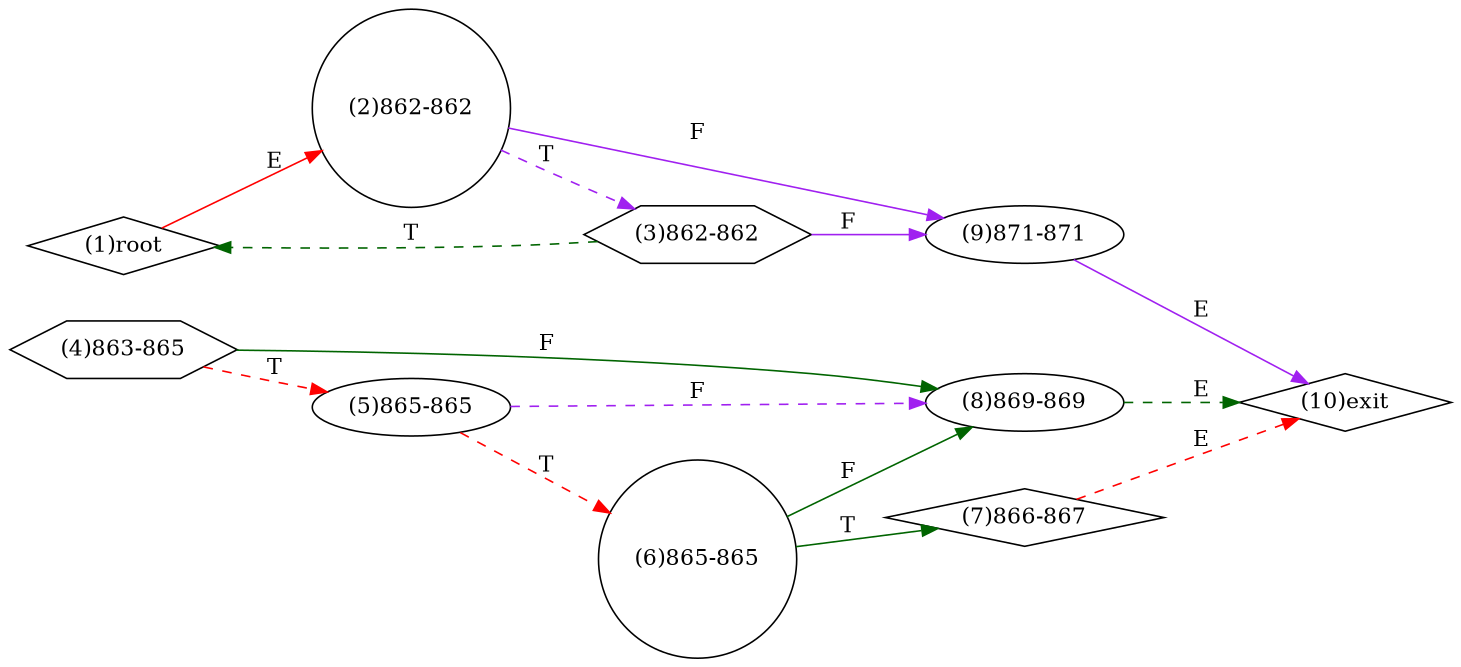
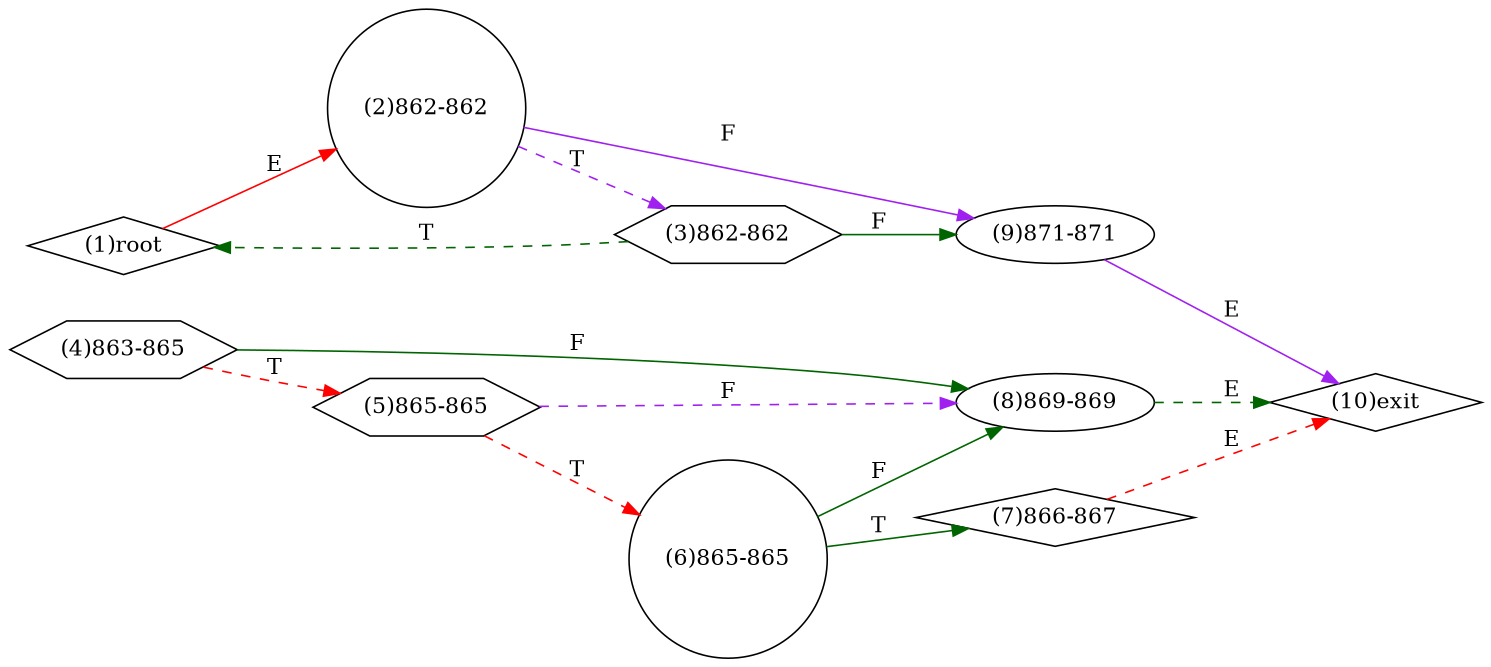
(860, 235) -> (891, 235)
(411, 407) -> (427, 407)
